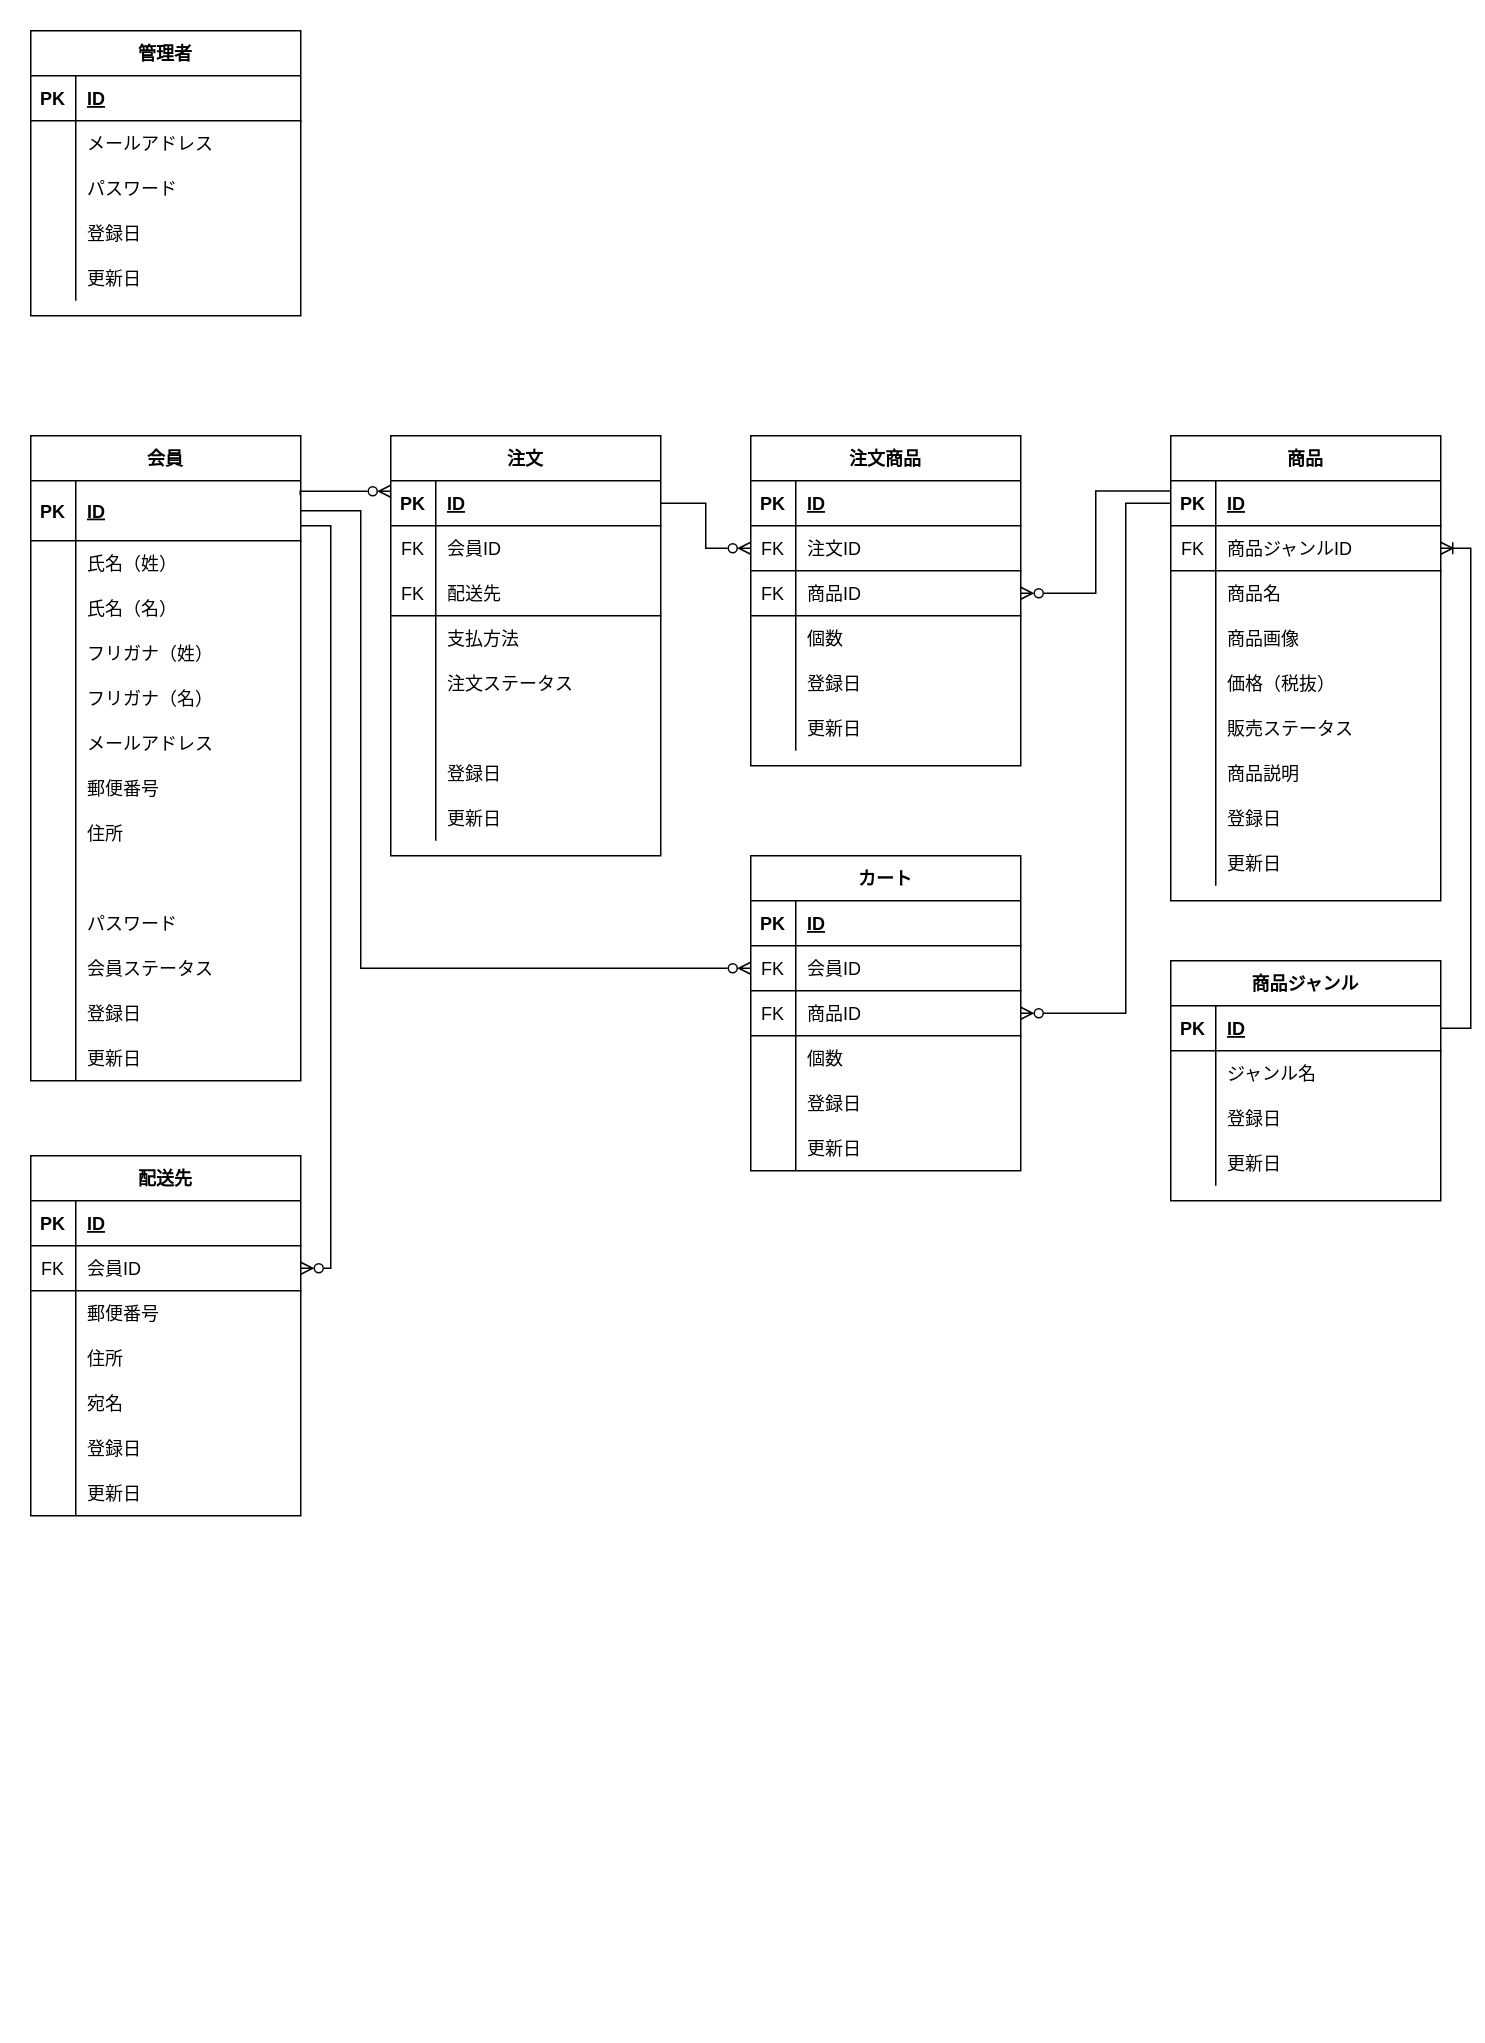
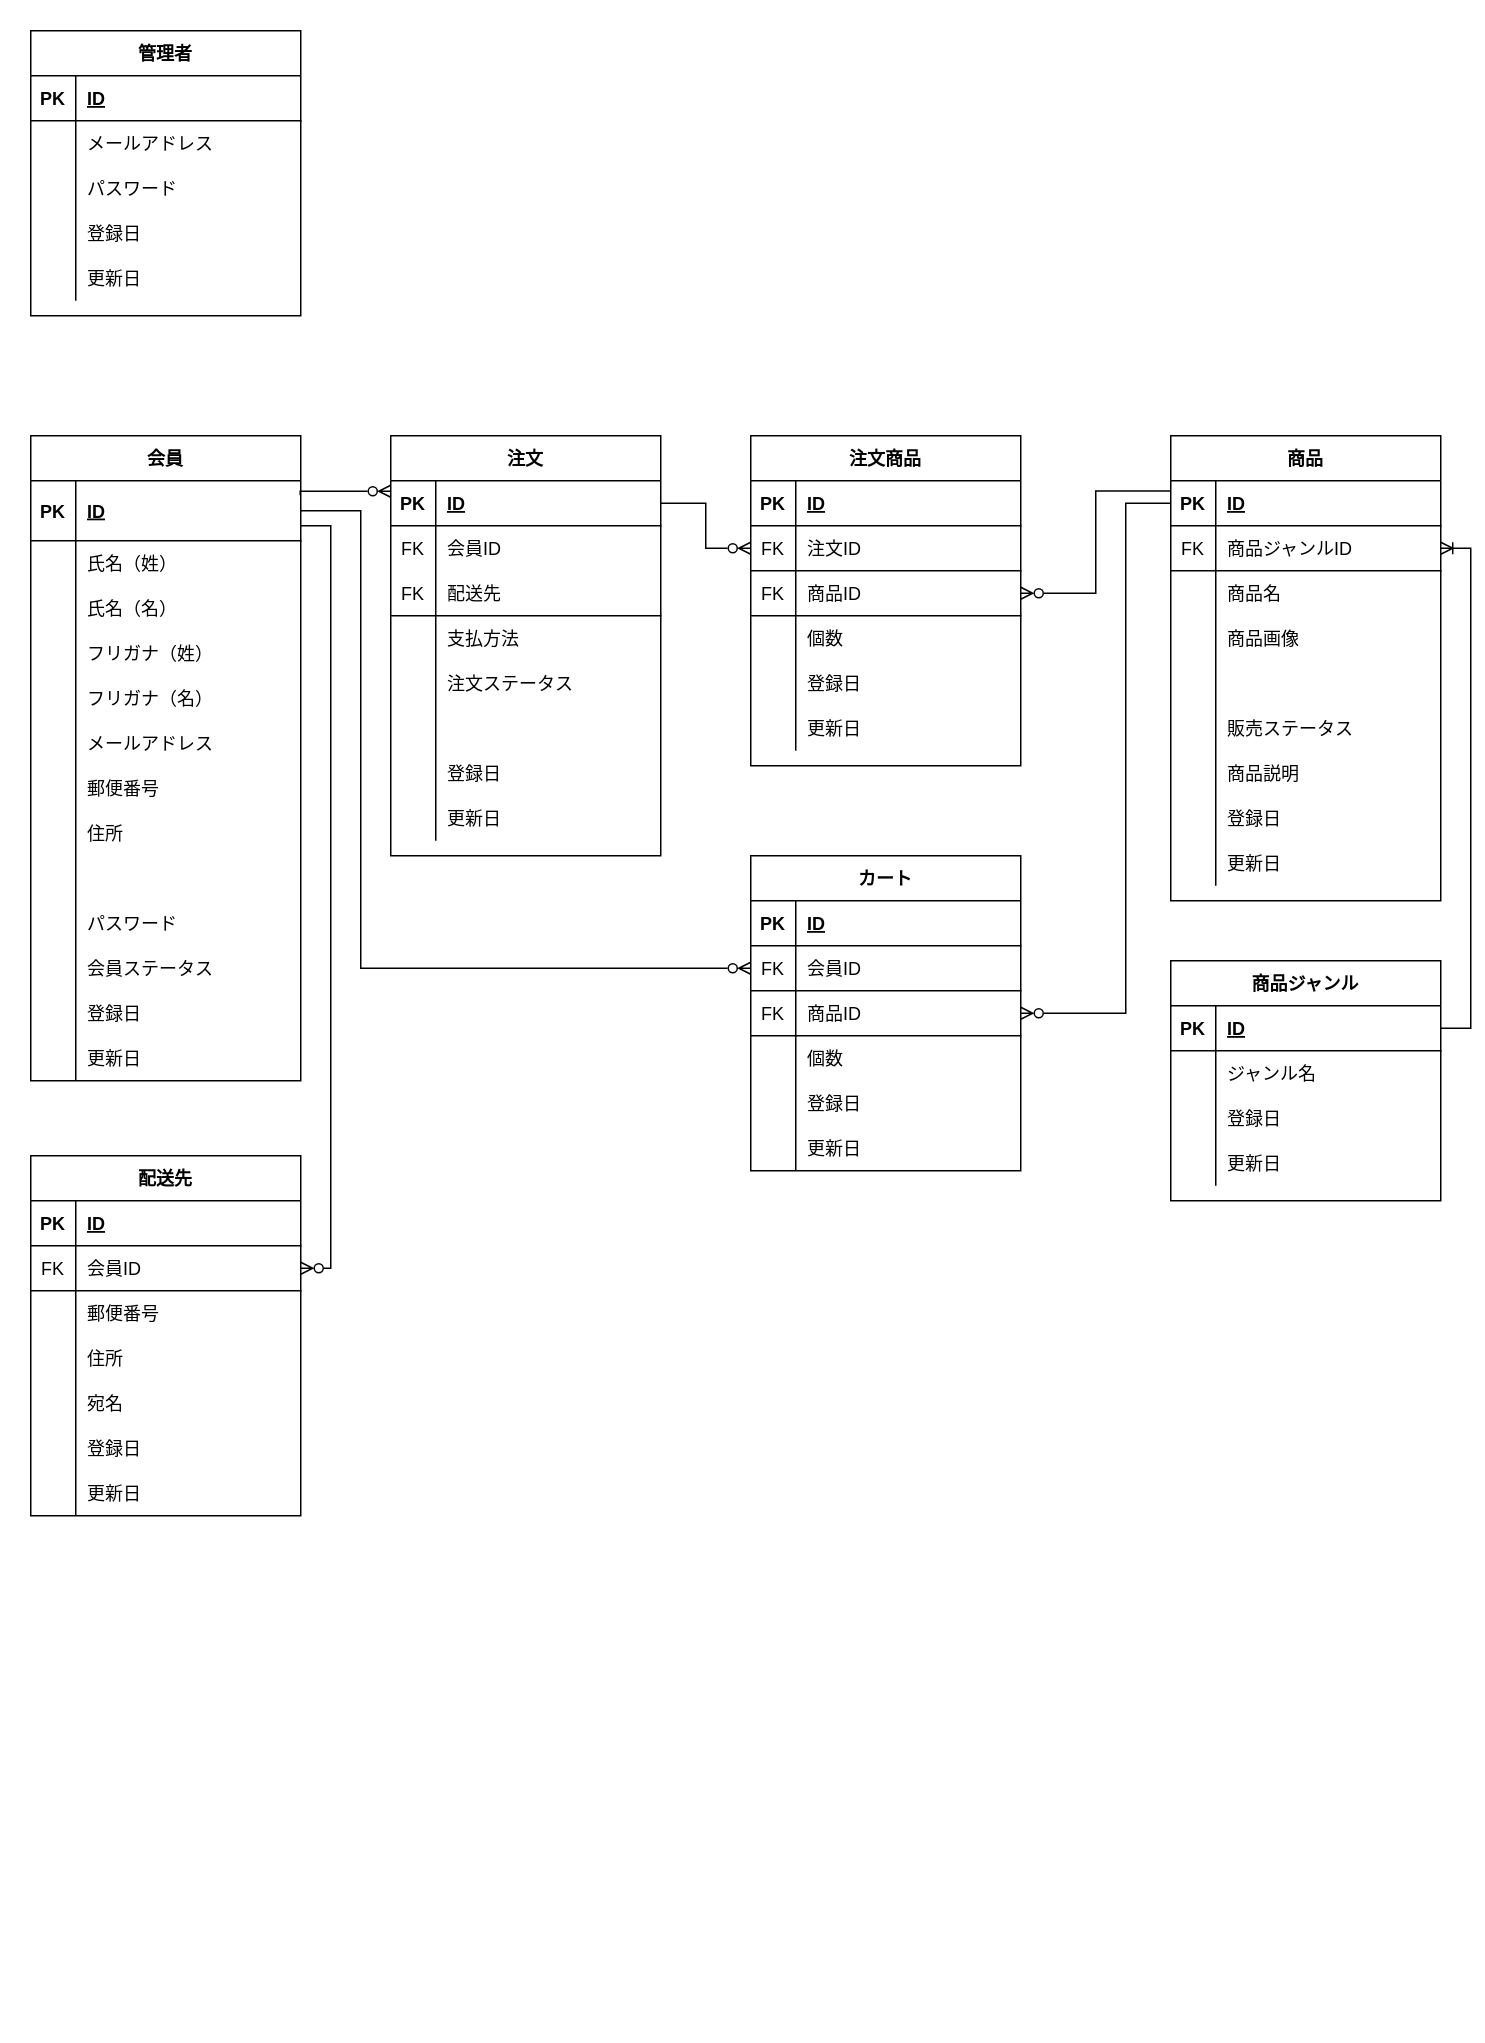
(1328, 683) -> none
